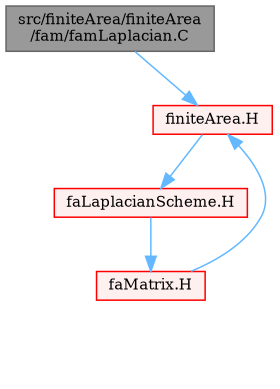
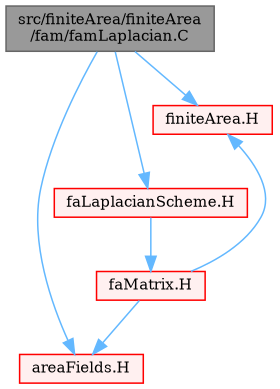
(186, 155) -> (130, 112)
none -> (81, 369)
